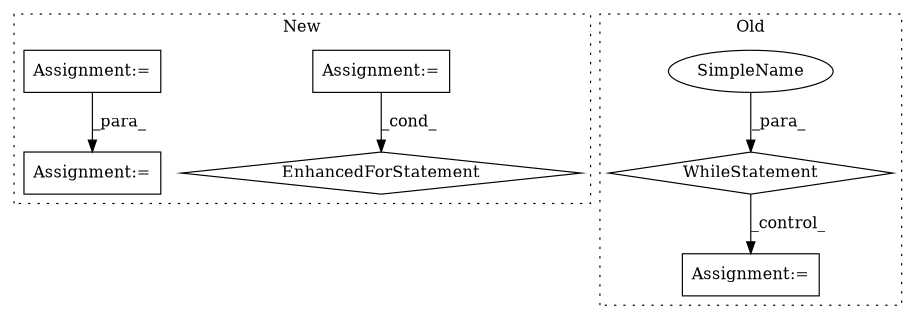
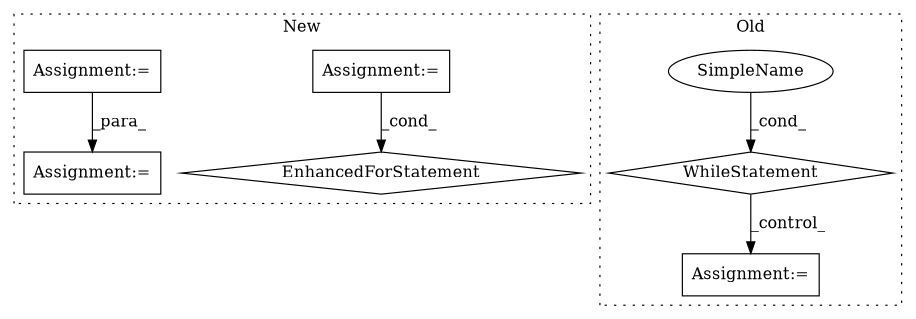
(779, 122) -> (779, 122)
